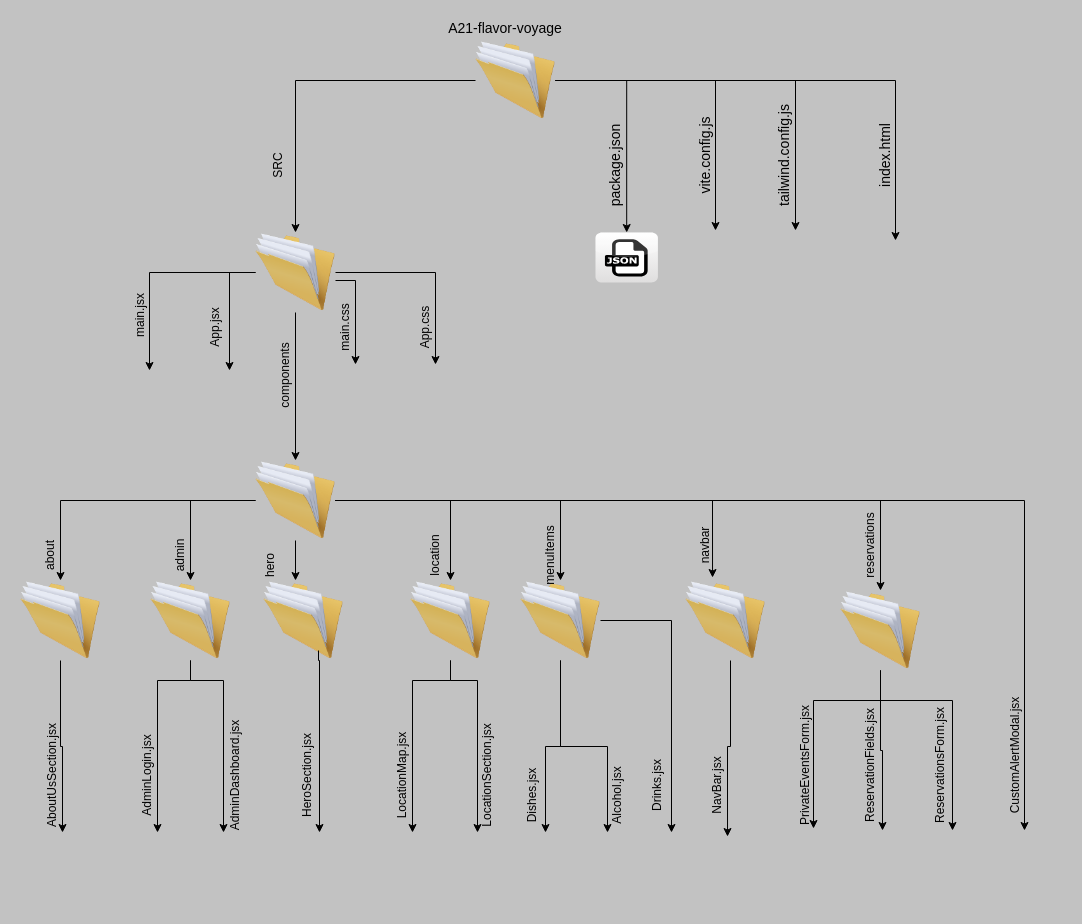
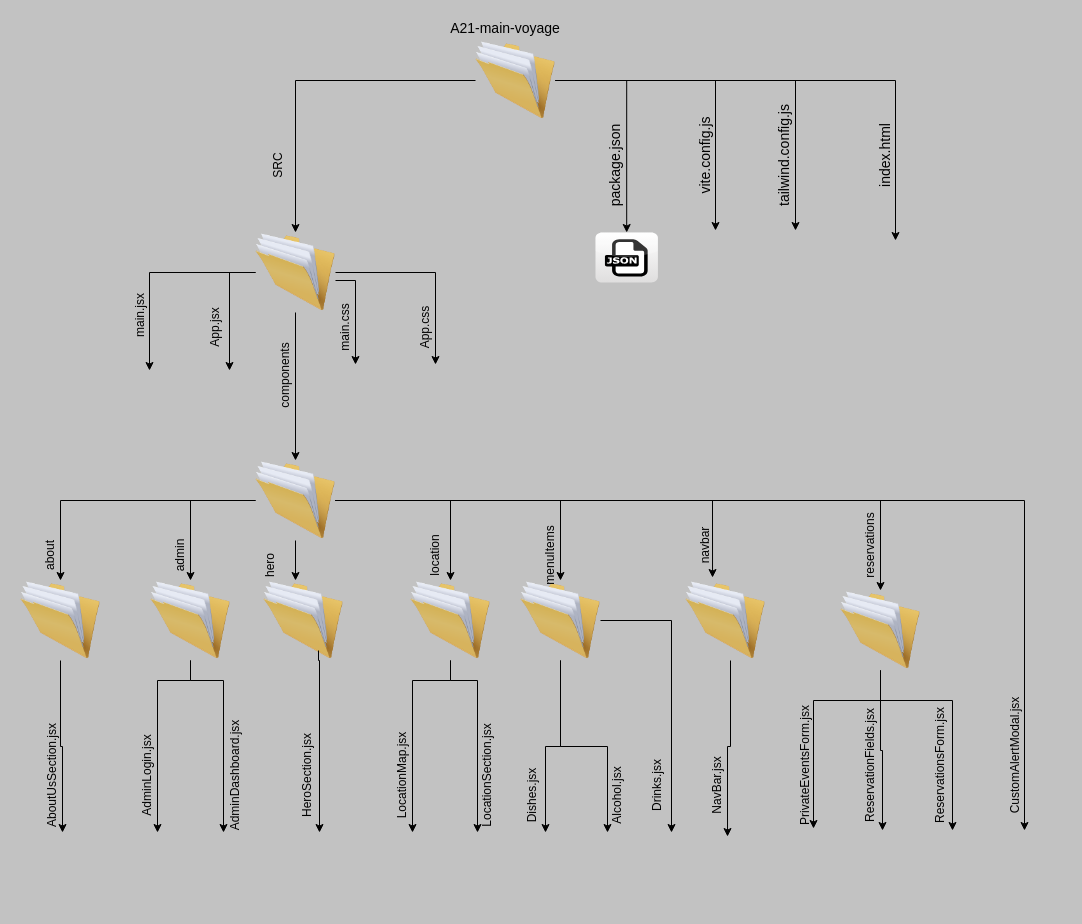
(506, 36) -> (506, 36)
